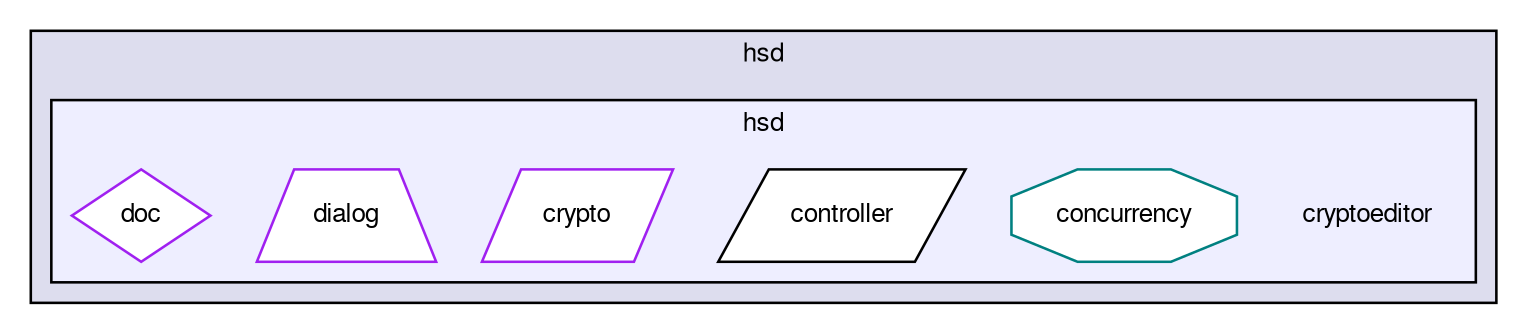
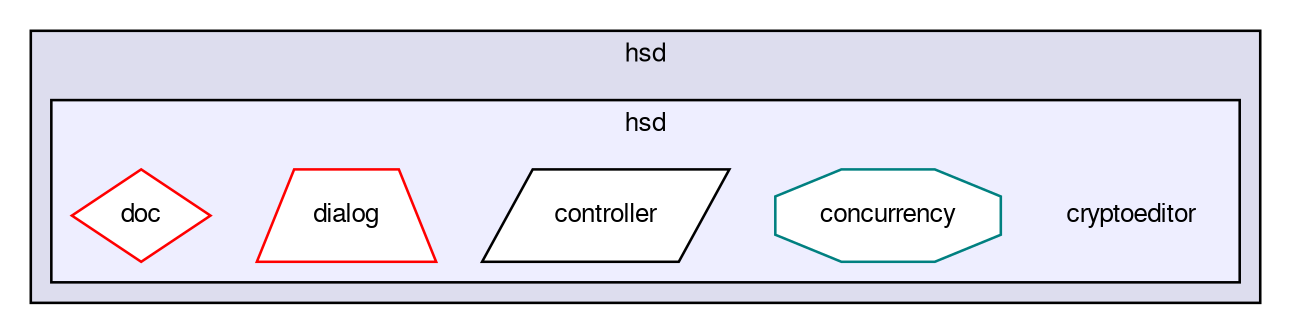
(141, 216) -> (141, 216)
(346, 216) -> (346, 216)
(578, 216) -> none
